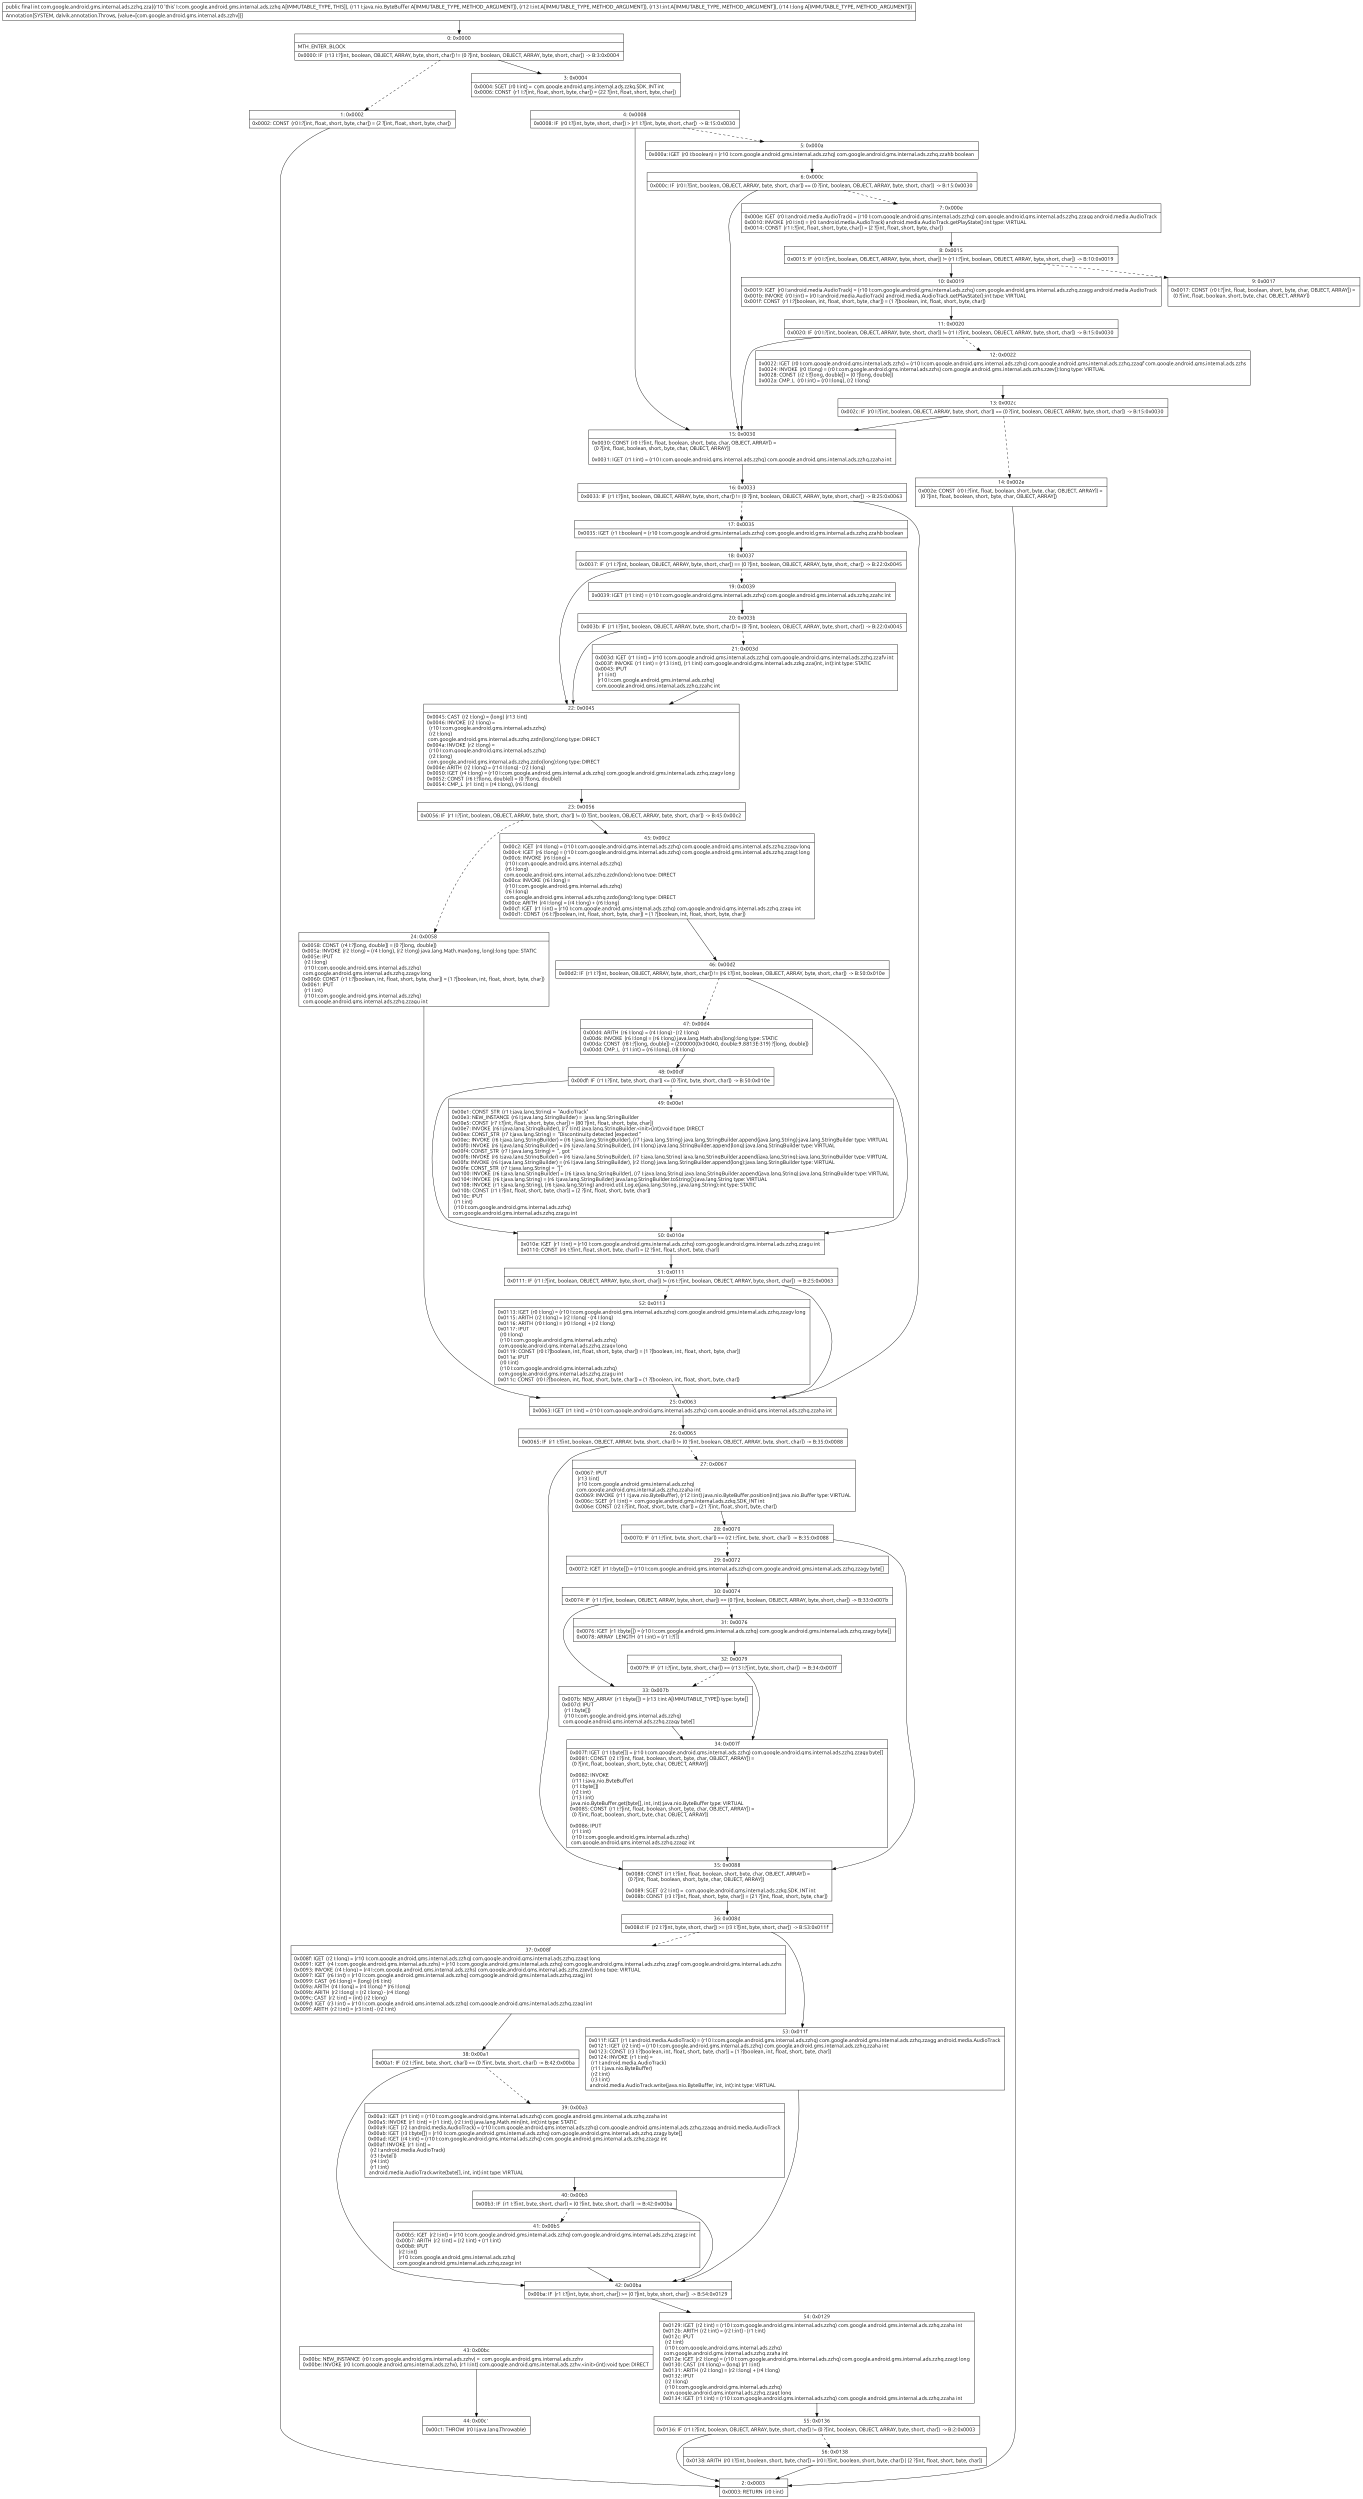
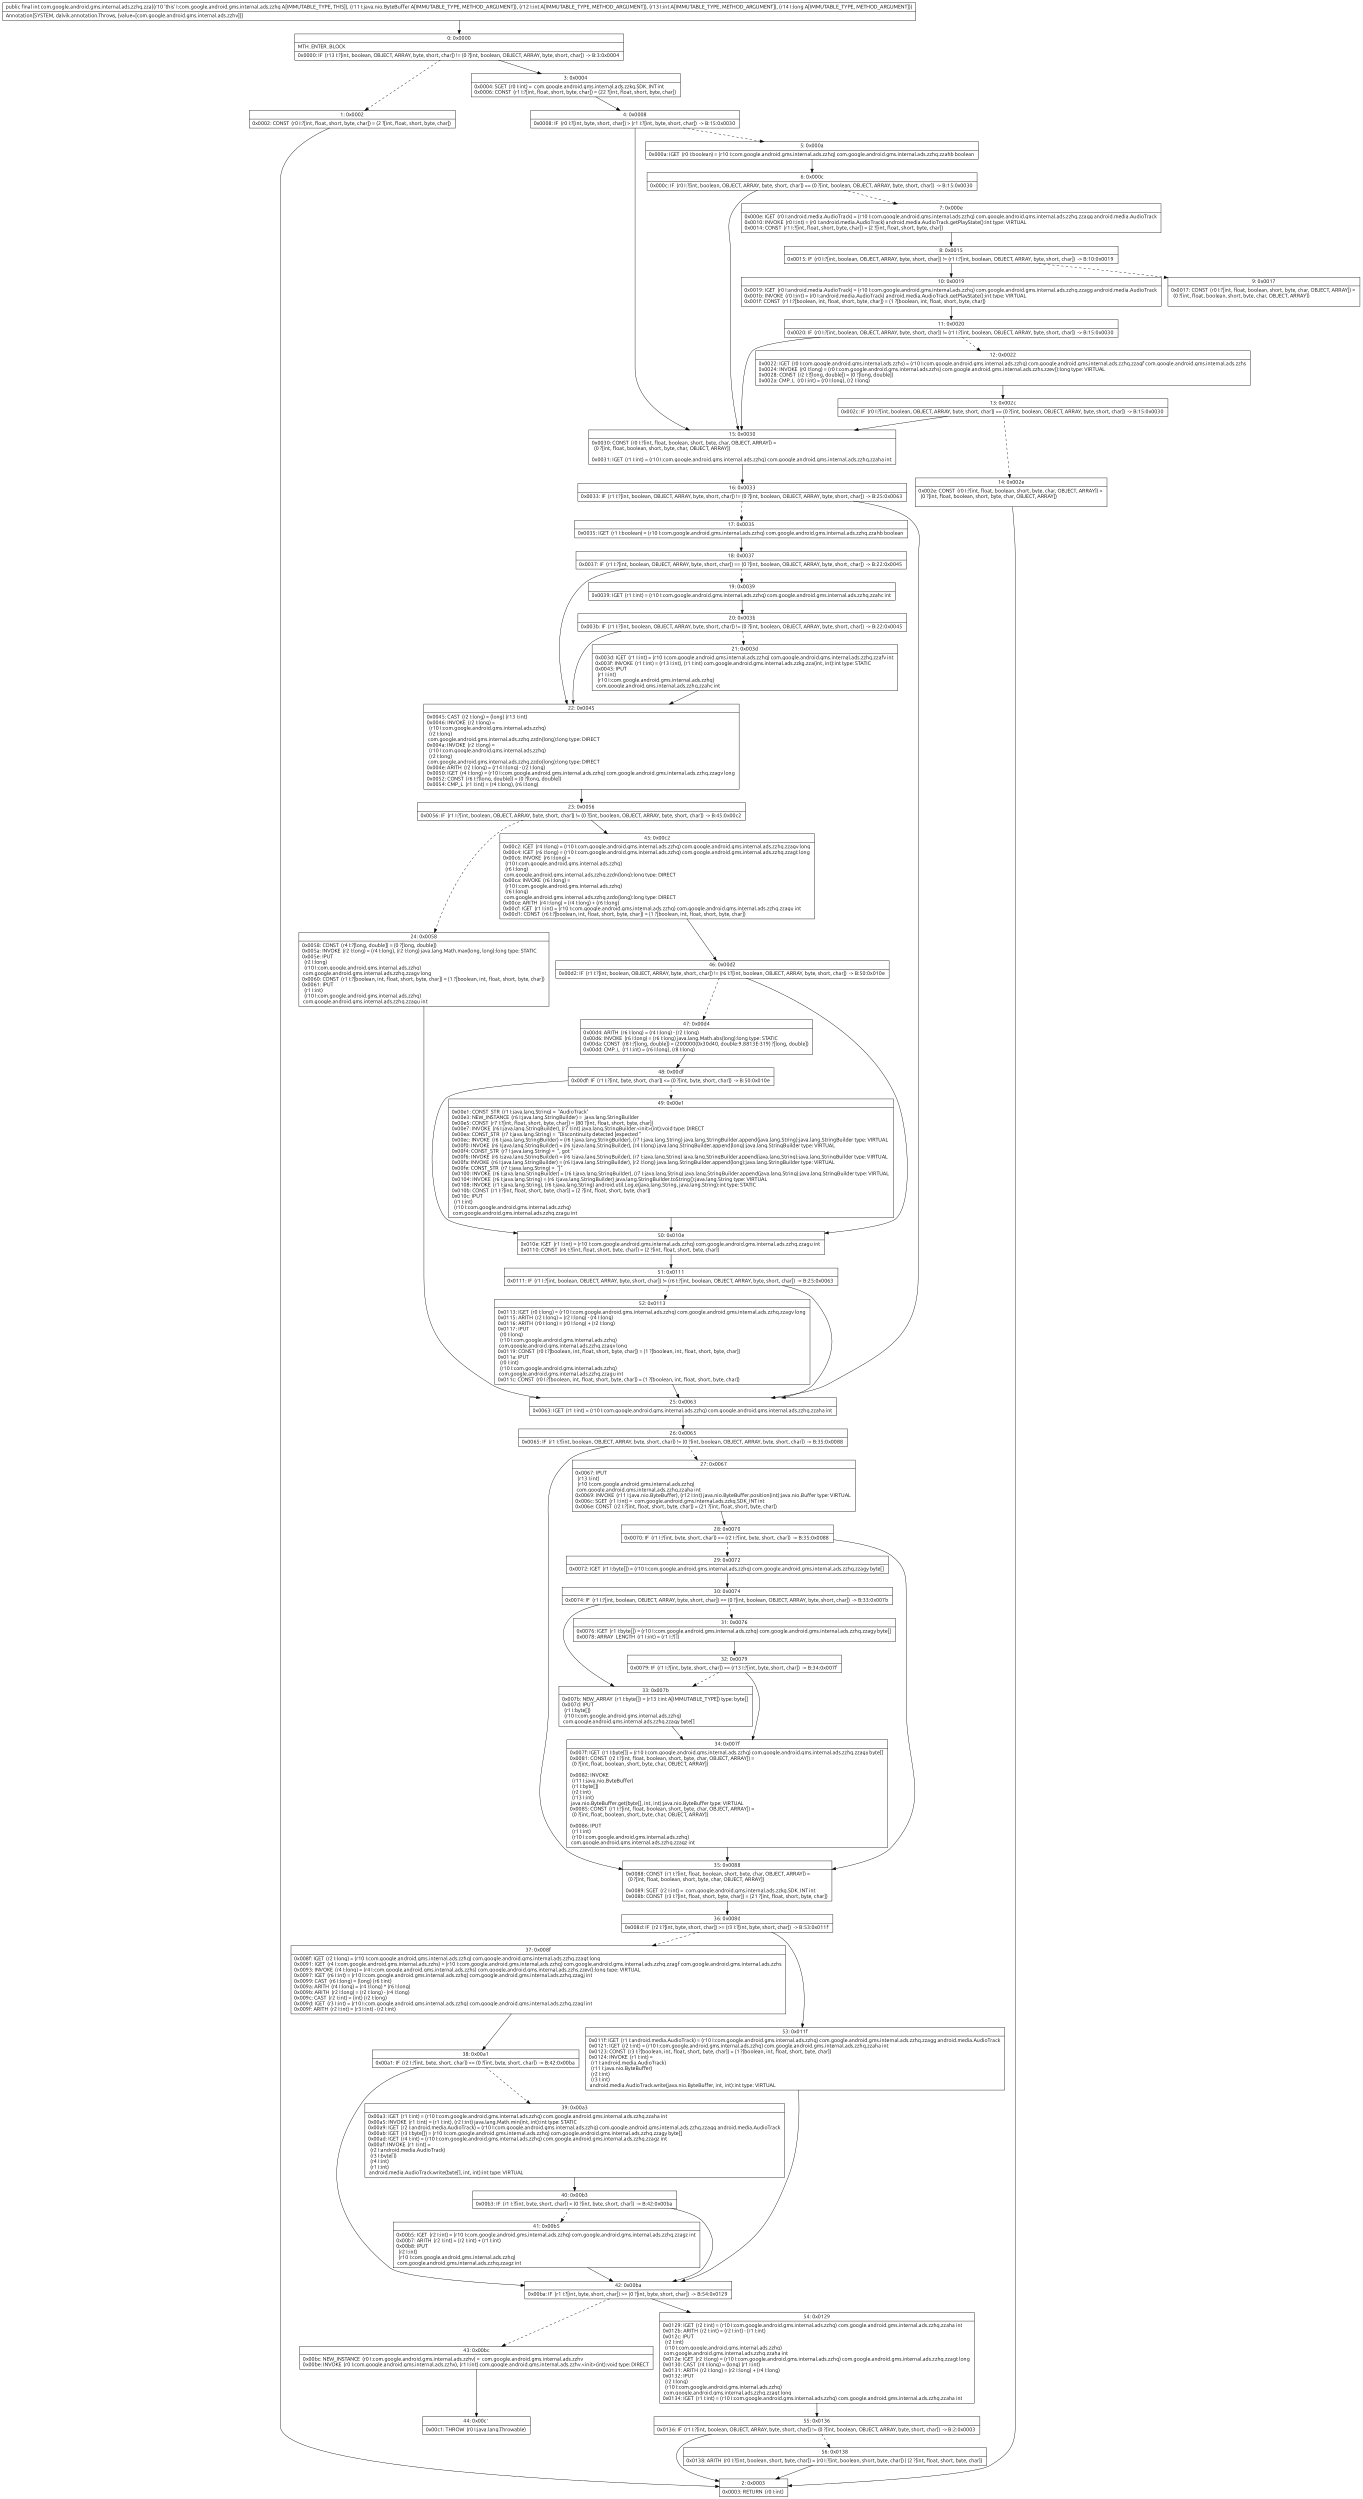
none -> (606, 103)
none -> (557, 2322)
